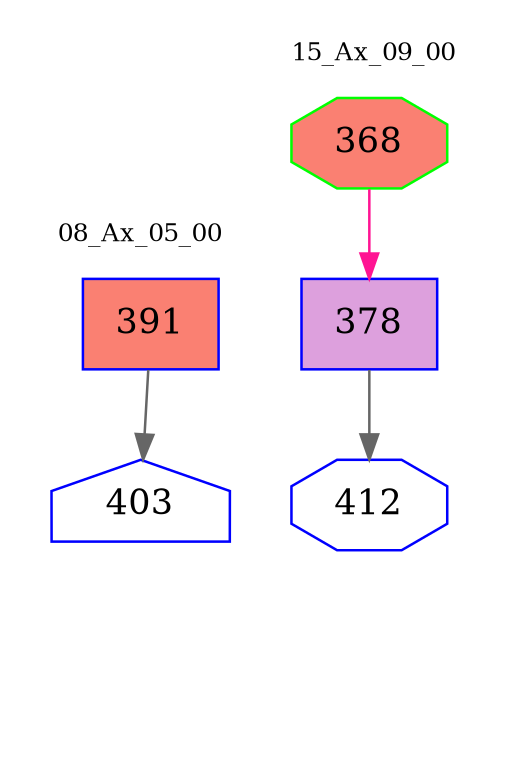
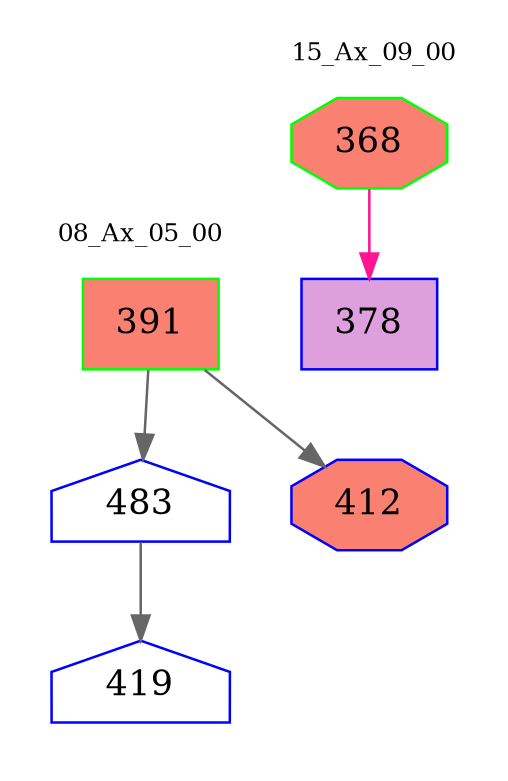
(151, 324) -> (151, 324)
(369, 402) -> (235, 394)
(141, 505) -> (141, 505)
(369, 505) -> (369, 505)
none -> (141, 686)
